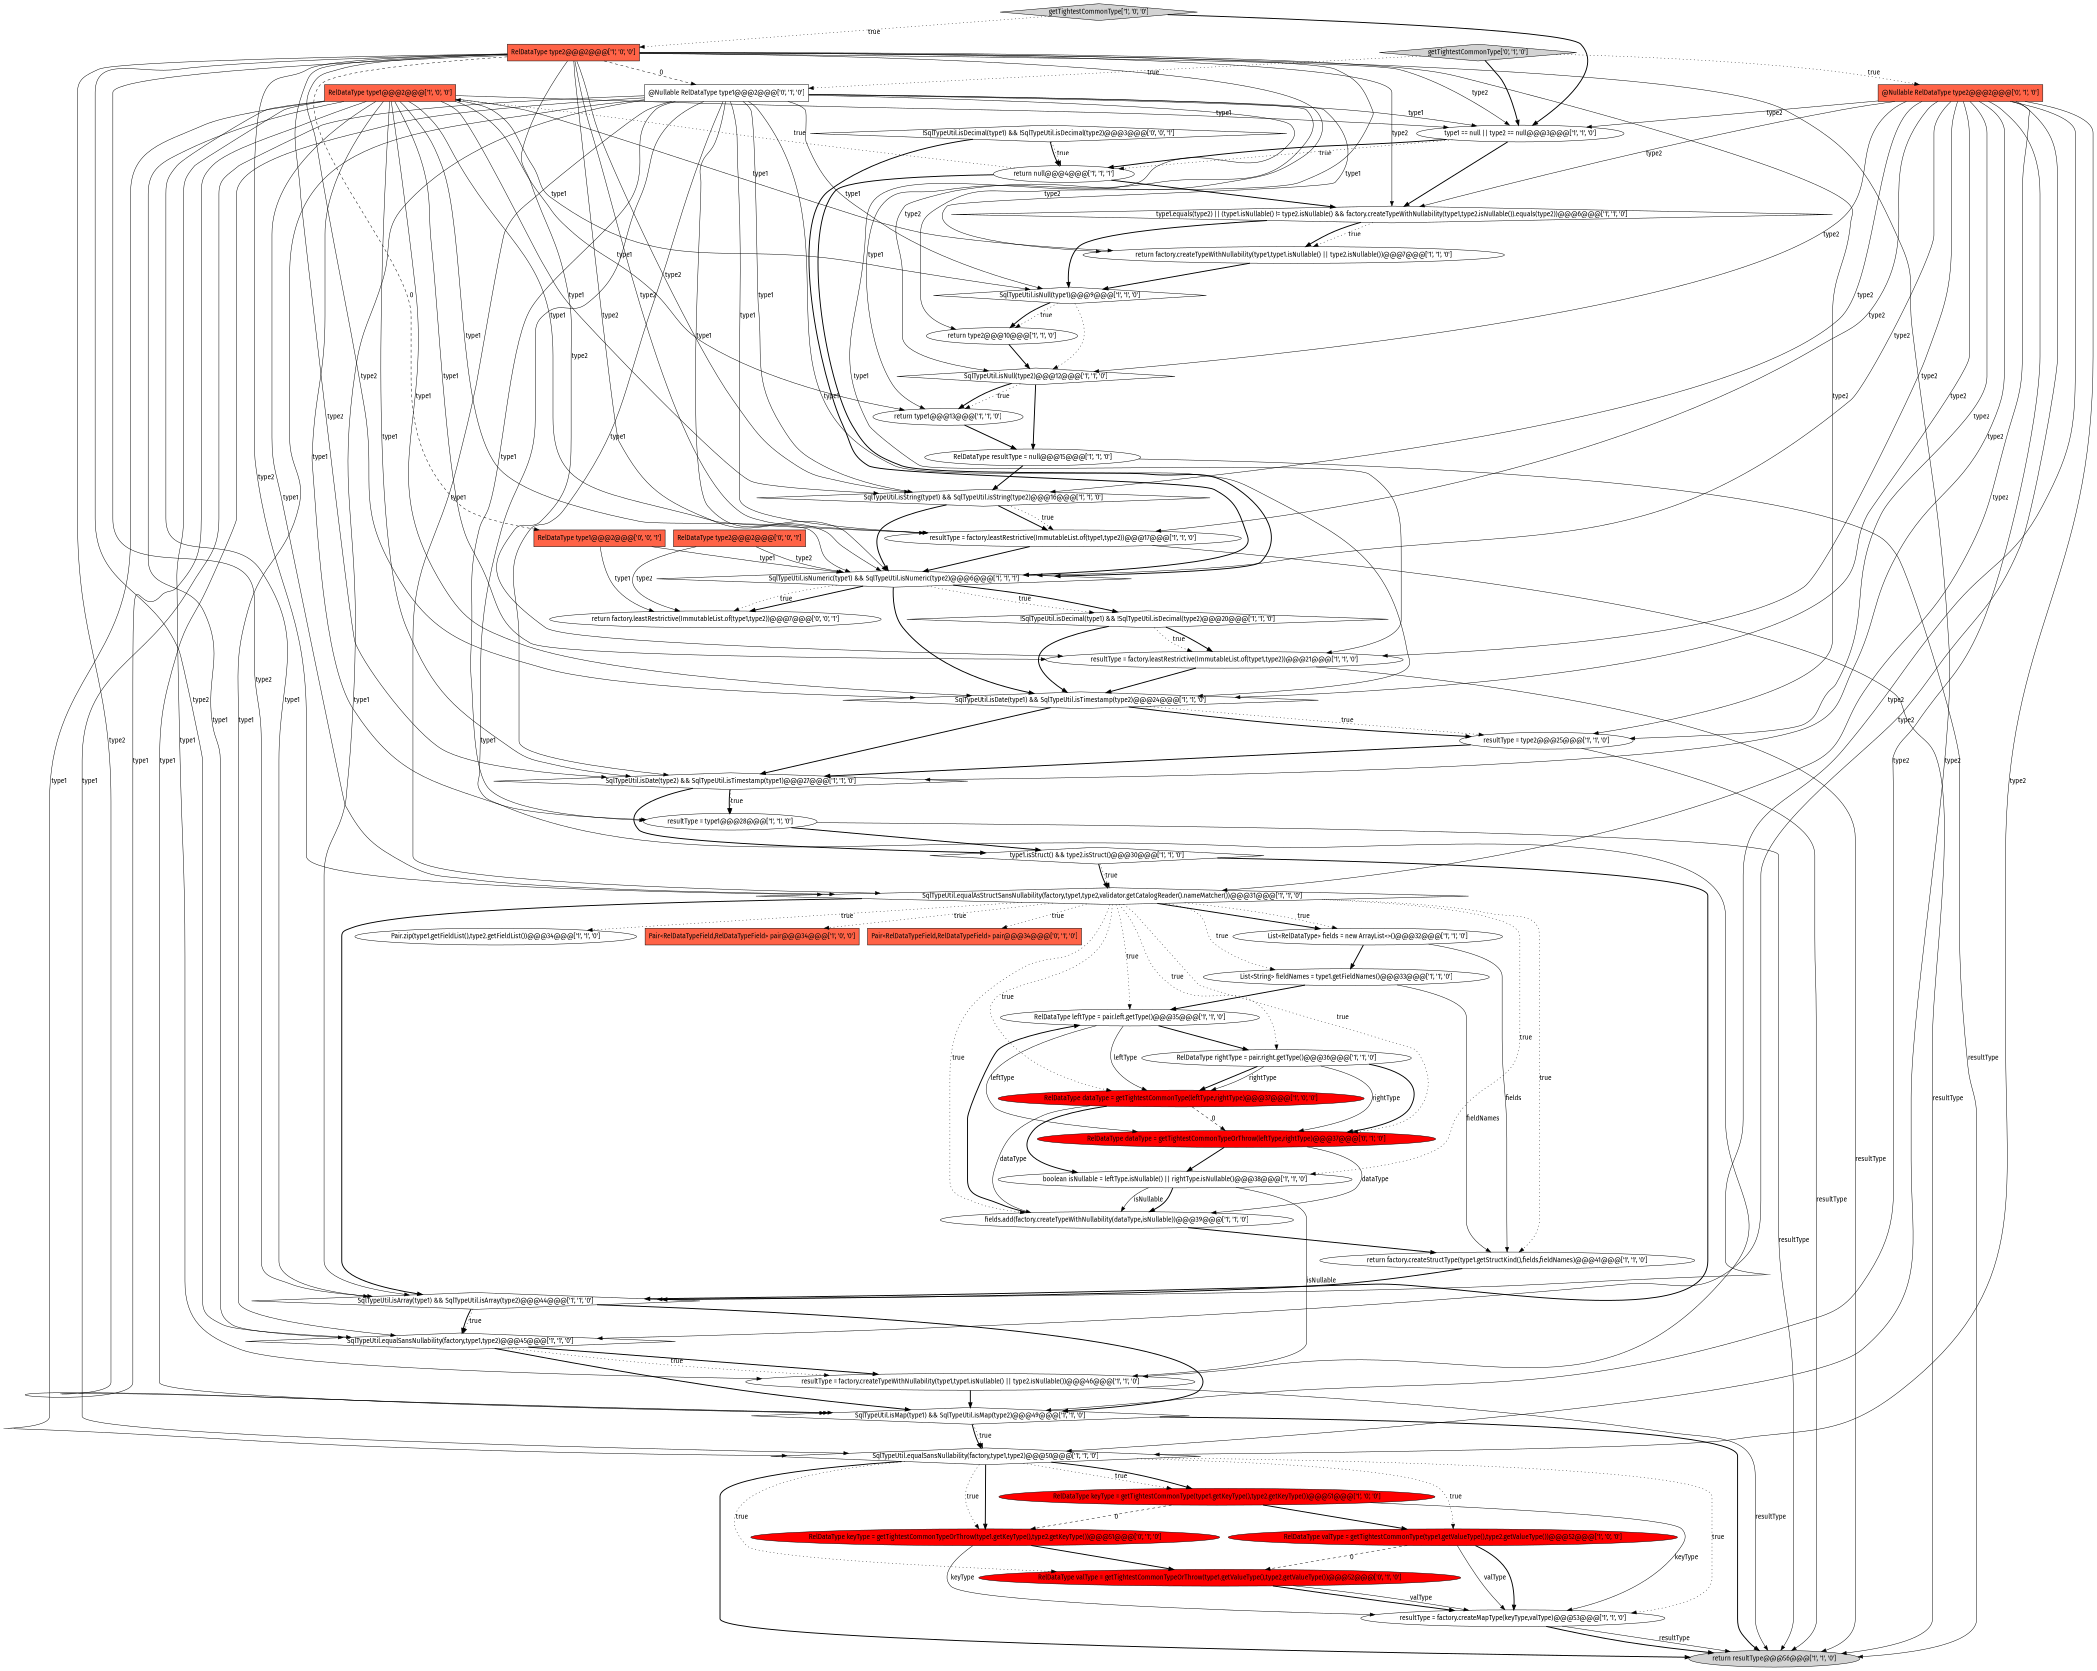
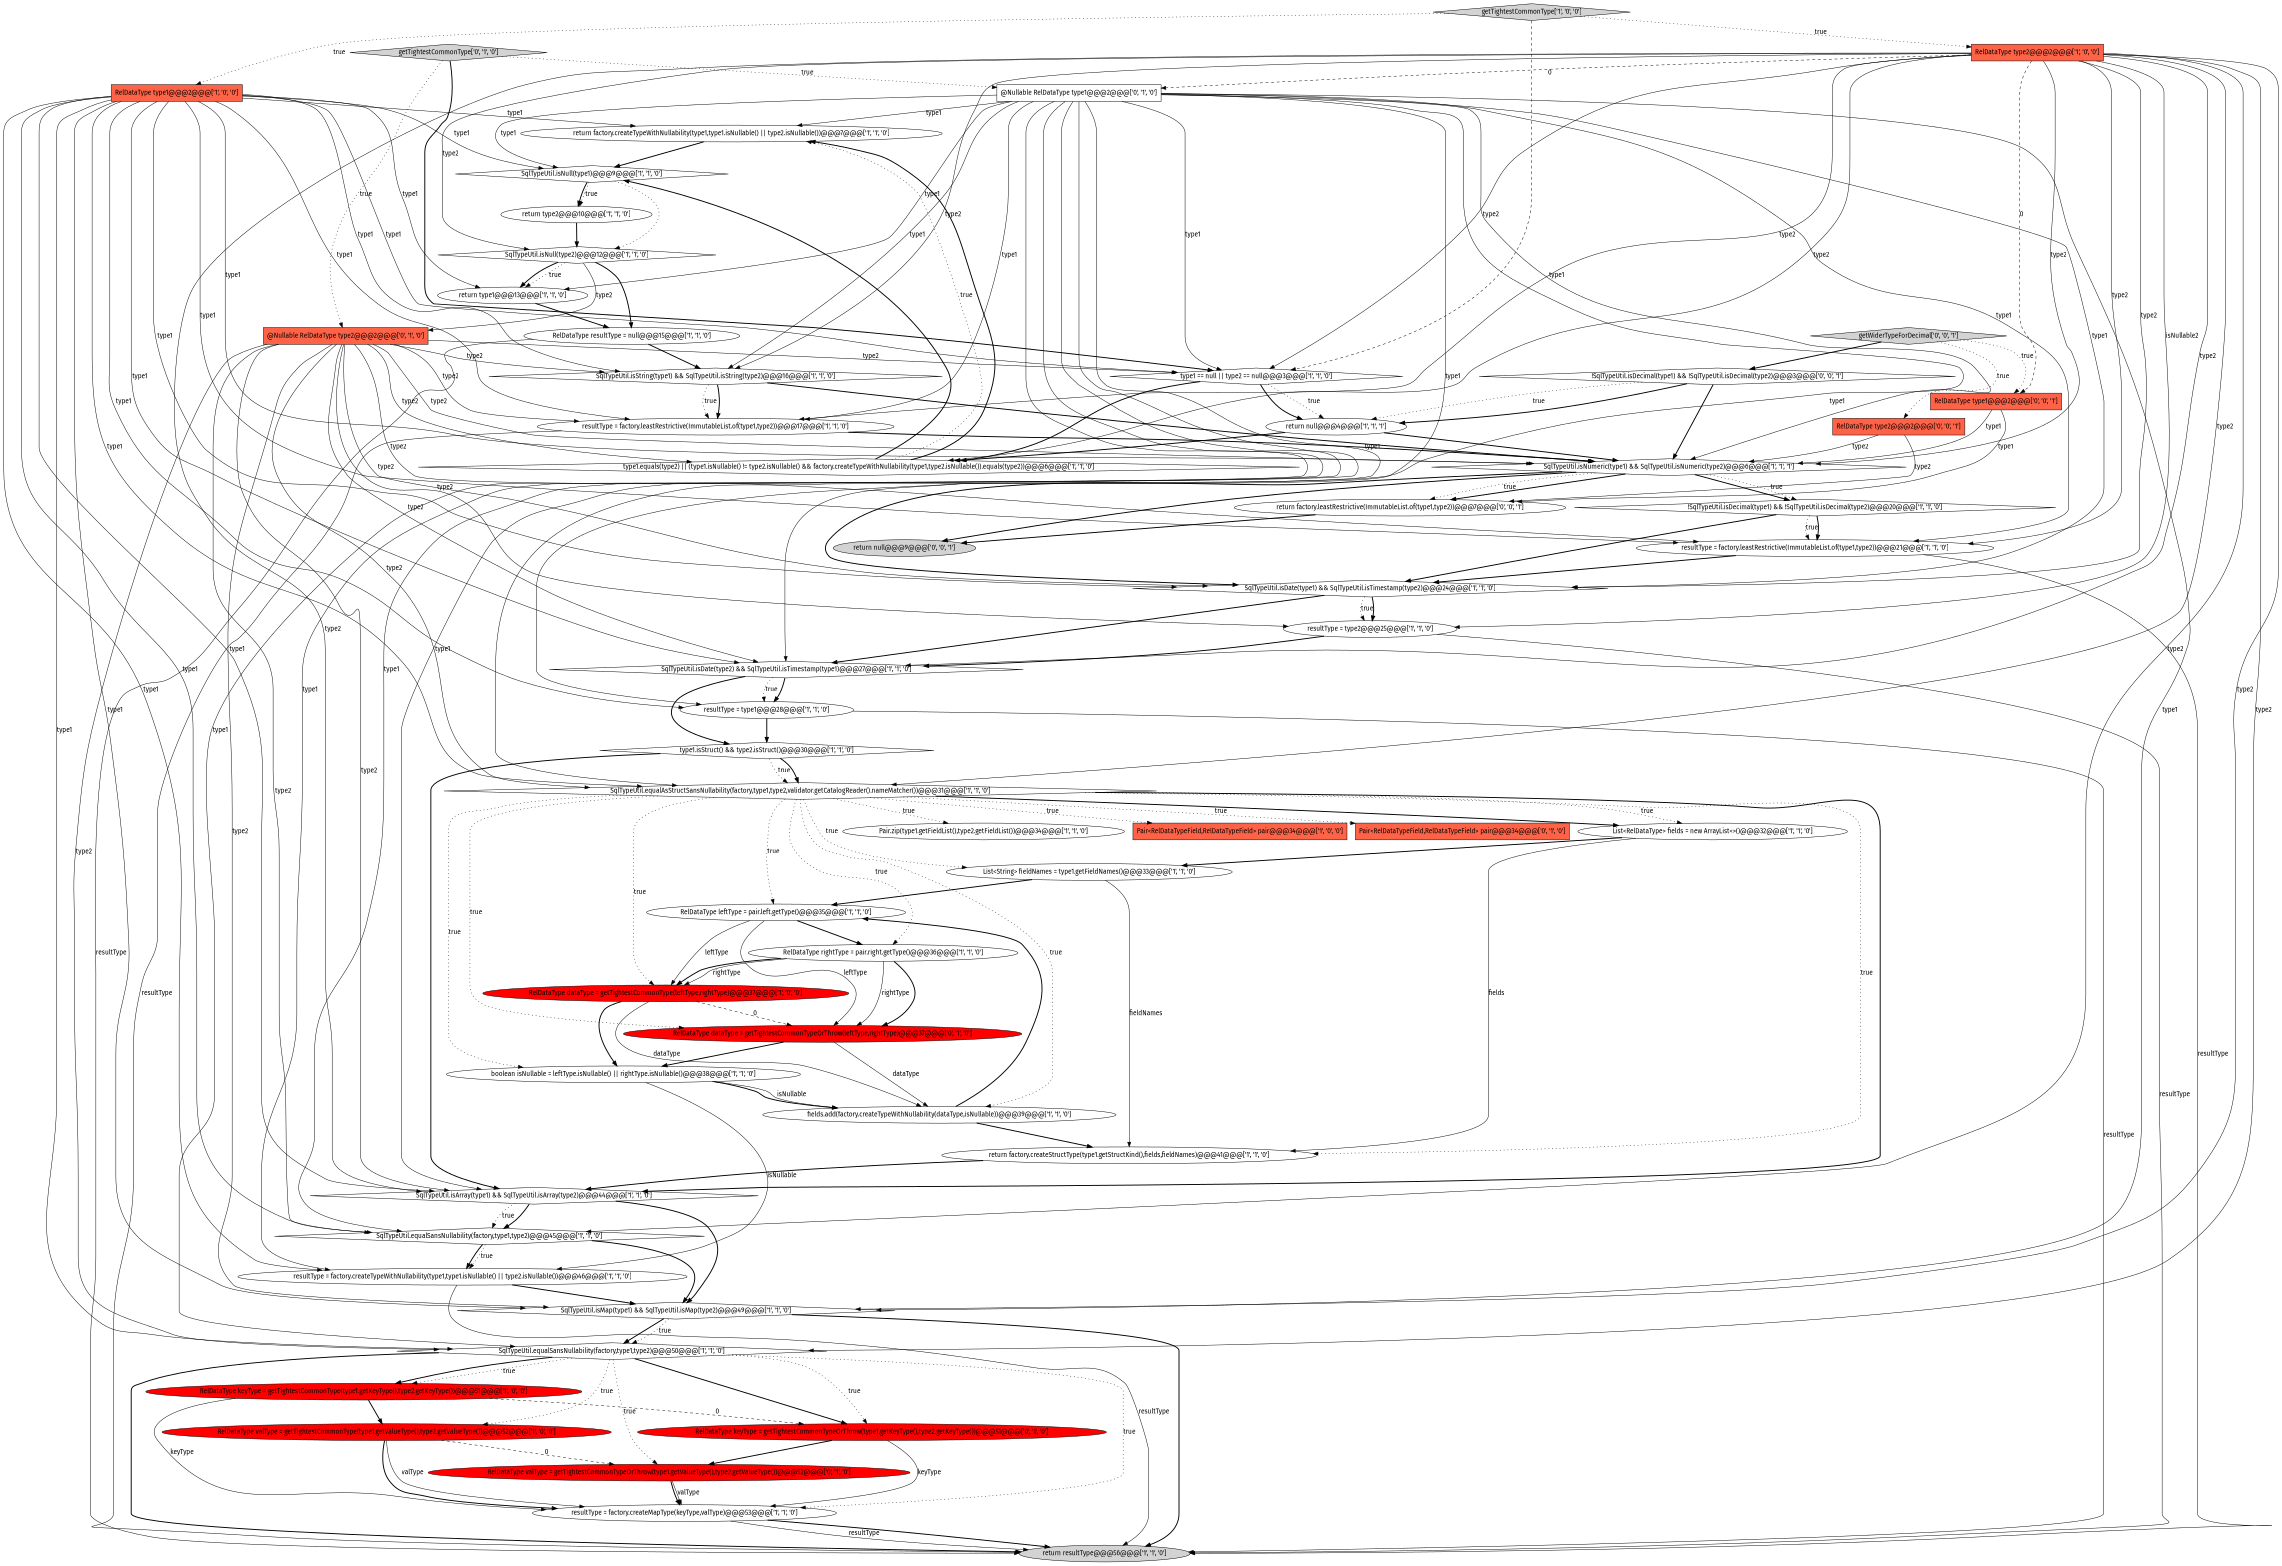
(1425, 26) -> (1509, 261)
(1324, 68) -> none
(724, 133) -> (822, 24)
(1520, 134) -> (1256, 376)
(1547, 314) -> (536, 319)
none -> (1909, 336)
(1841, 397) -> (2182, 336)
none -> (904, 548)
